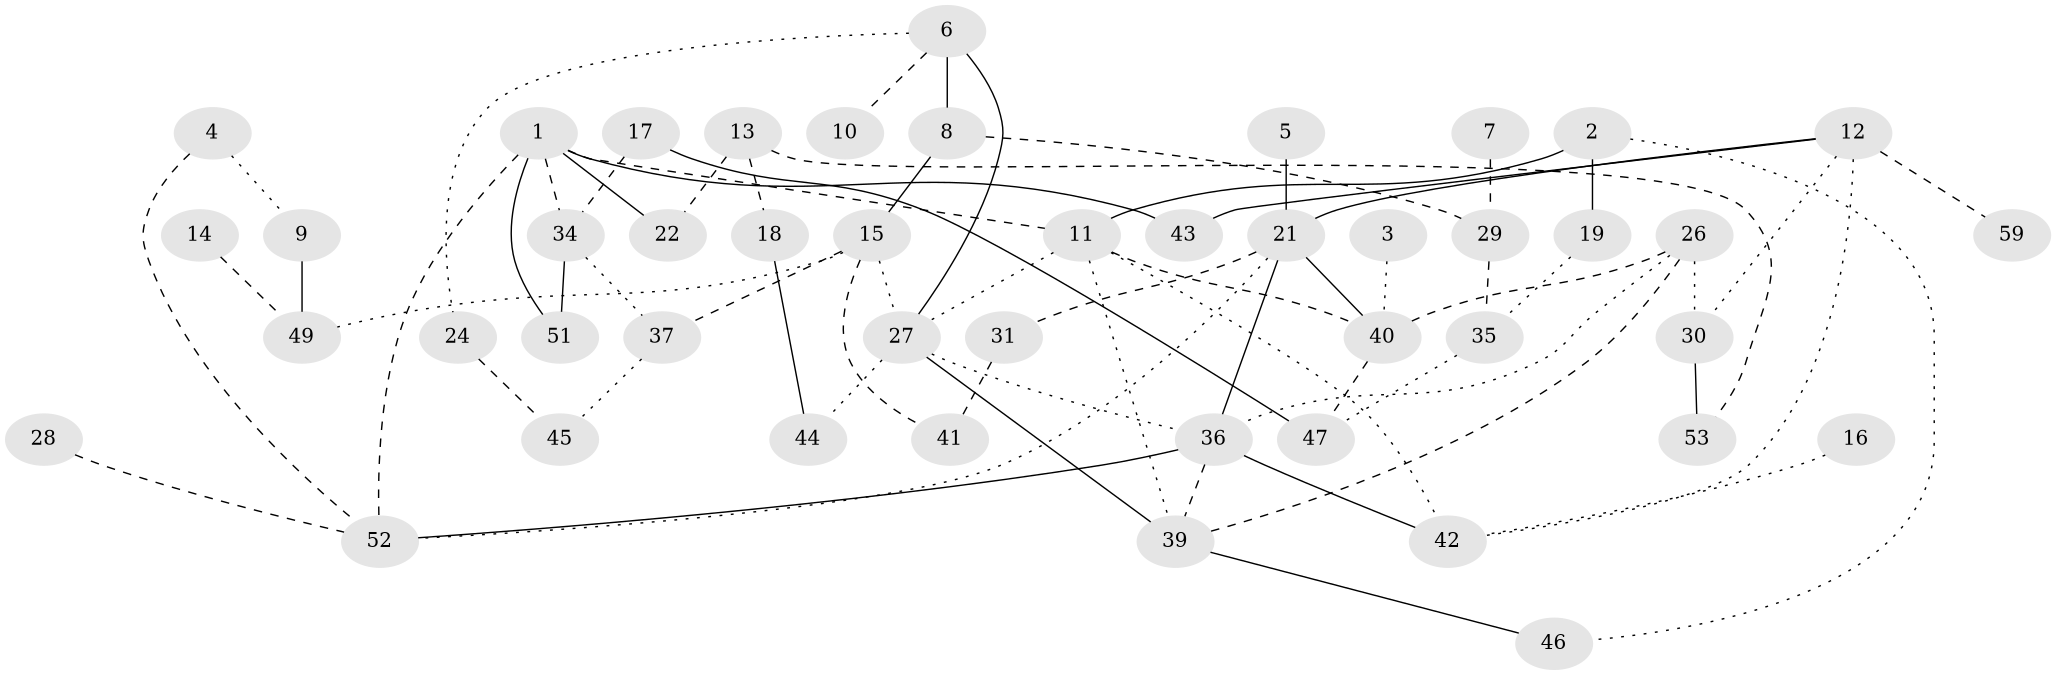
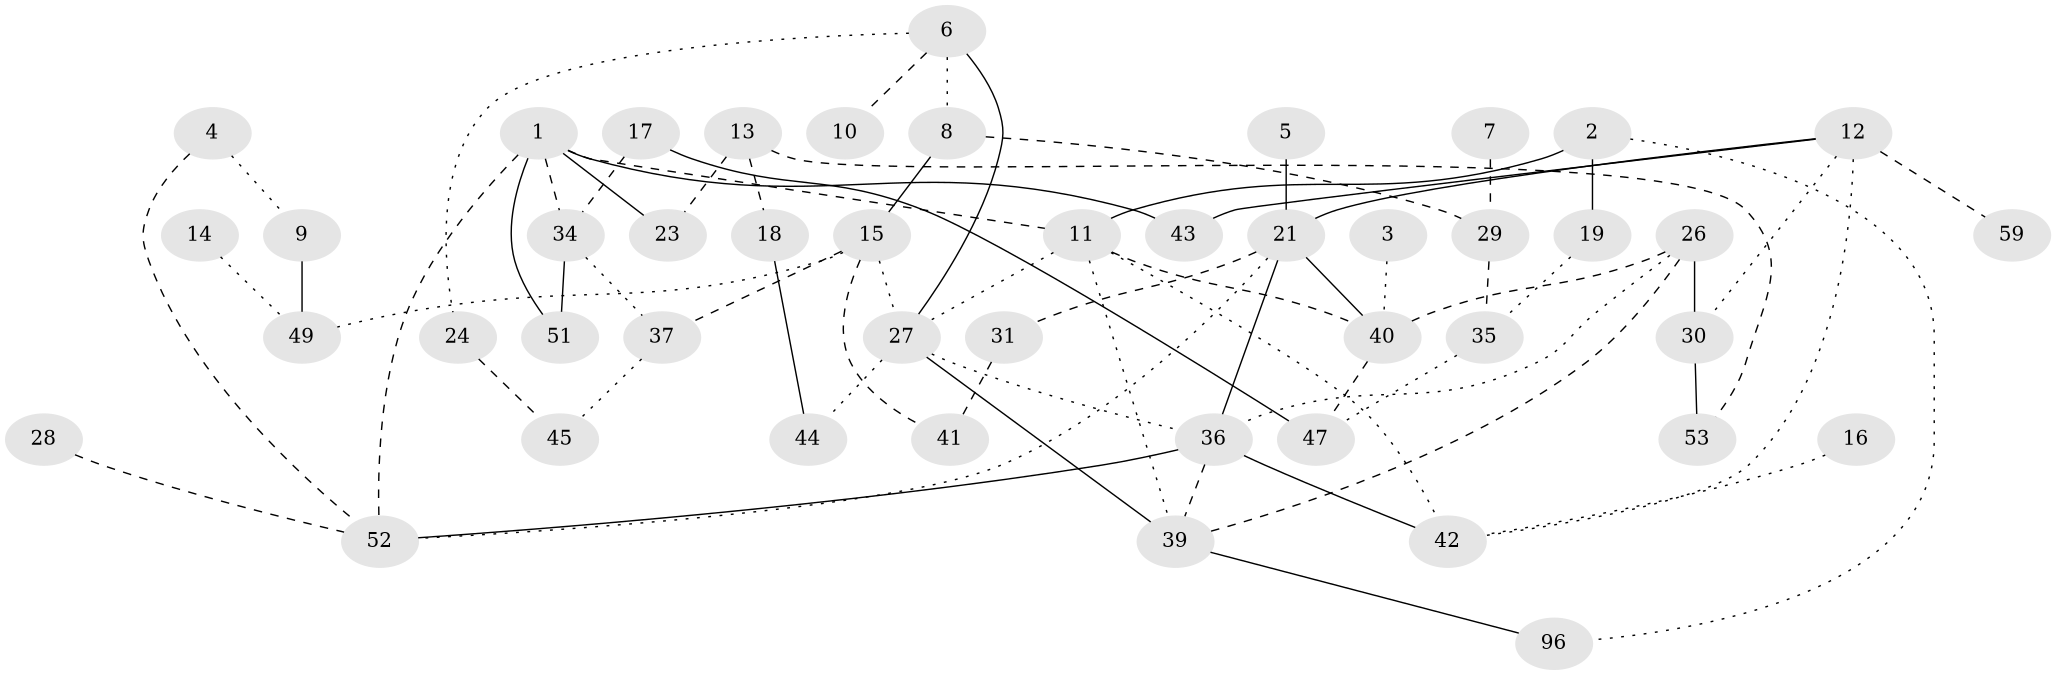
(947, 82) -> (947, 82)
(668, 235) -> (668, 235)
(251, 286) -> (251, 286)
(1695, 287) -> (1695, 287)
(1554, 644) -> (1554, 644)
